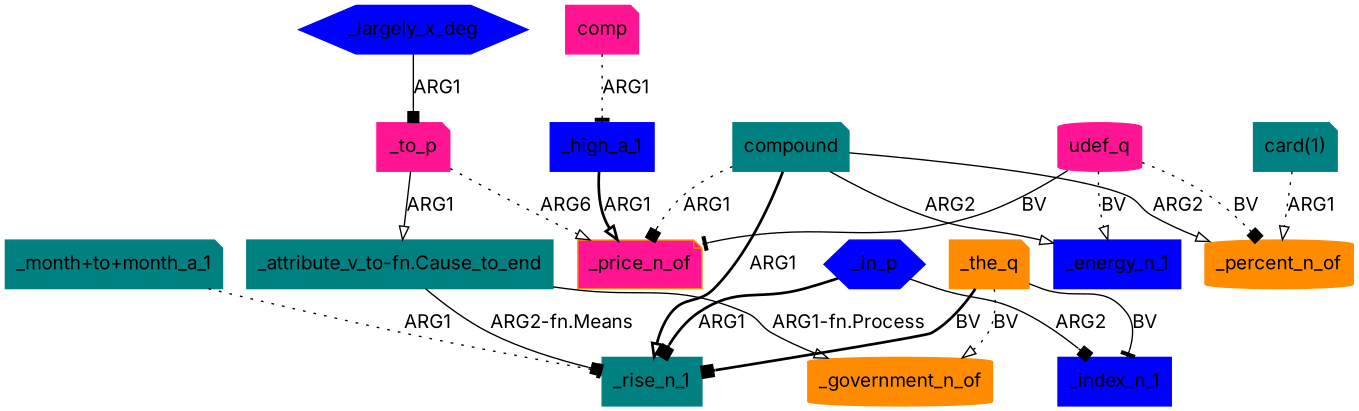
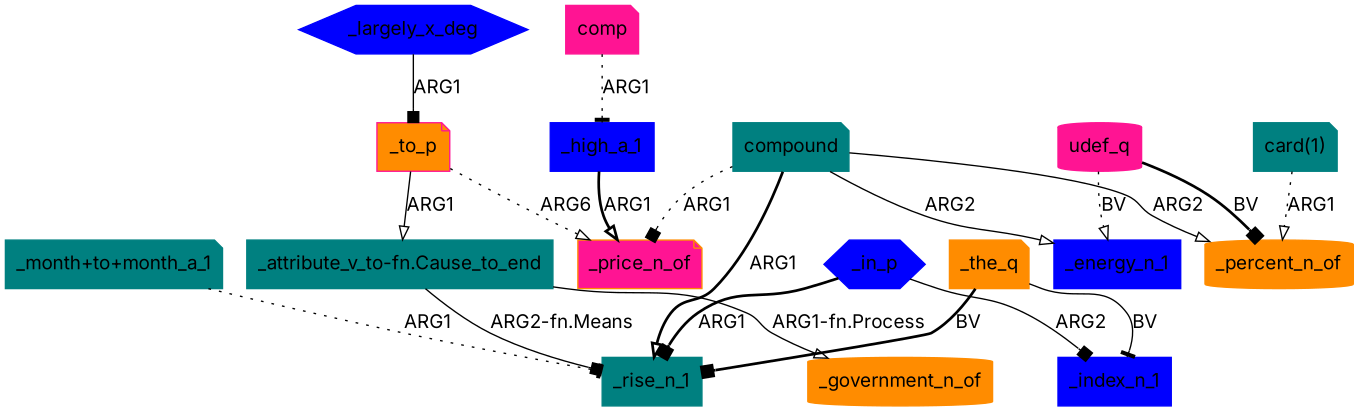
(413, 147) -> (413, 147)
(1200, 190) -> (1200, 190)
(894, 231) -> none
(992, 323) -> none
